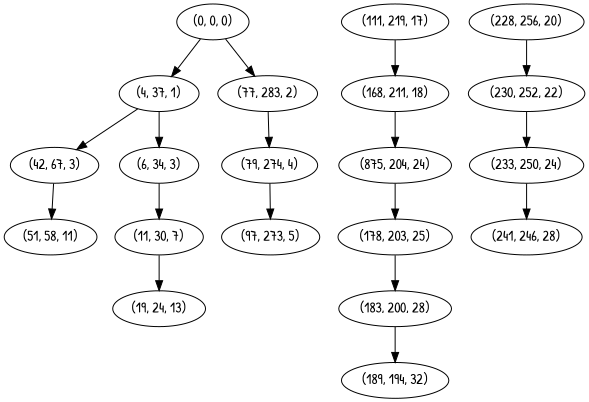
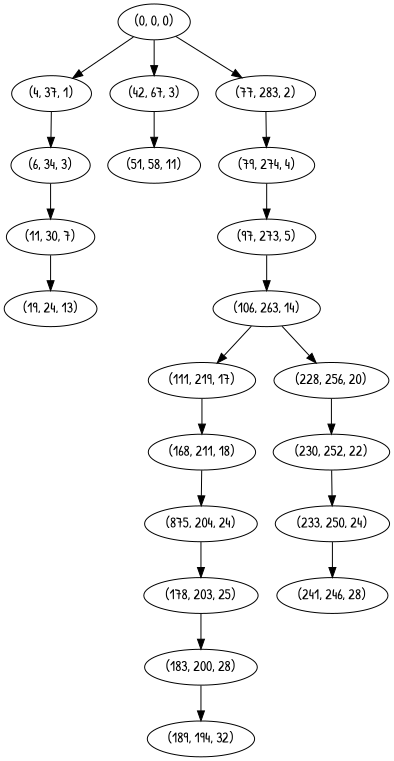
(111, 126) -> (154, 53)
none -> (267, 309)
